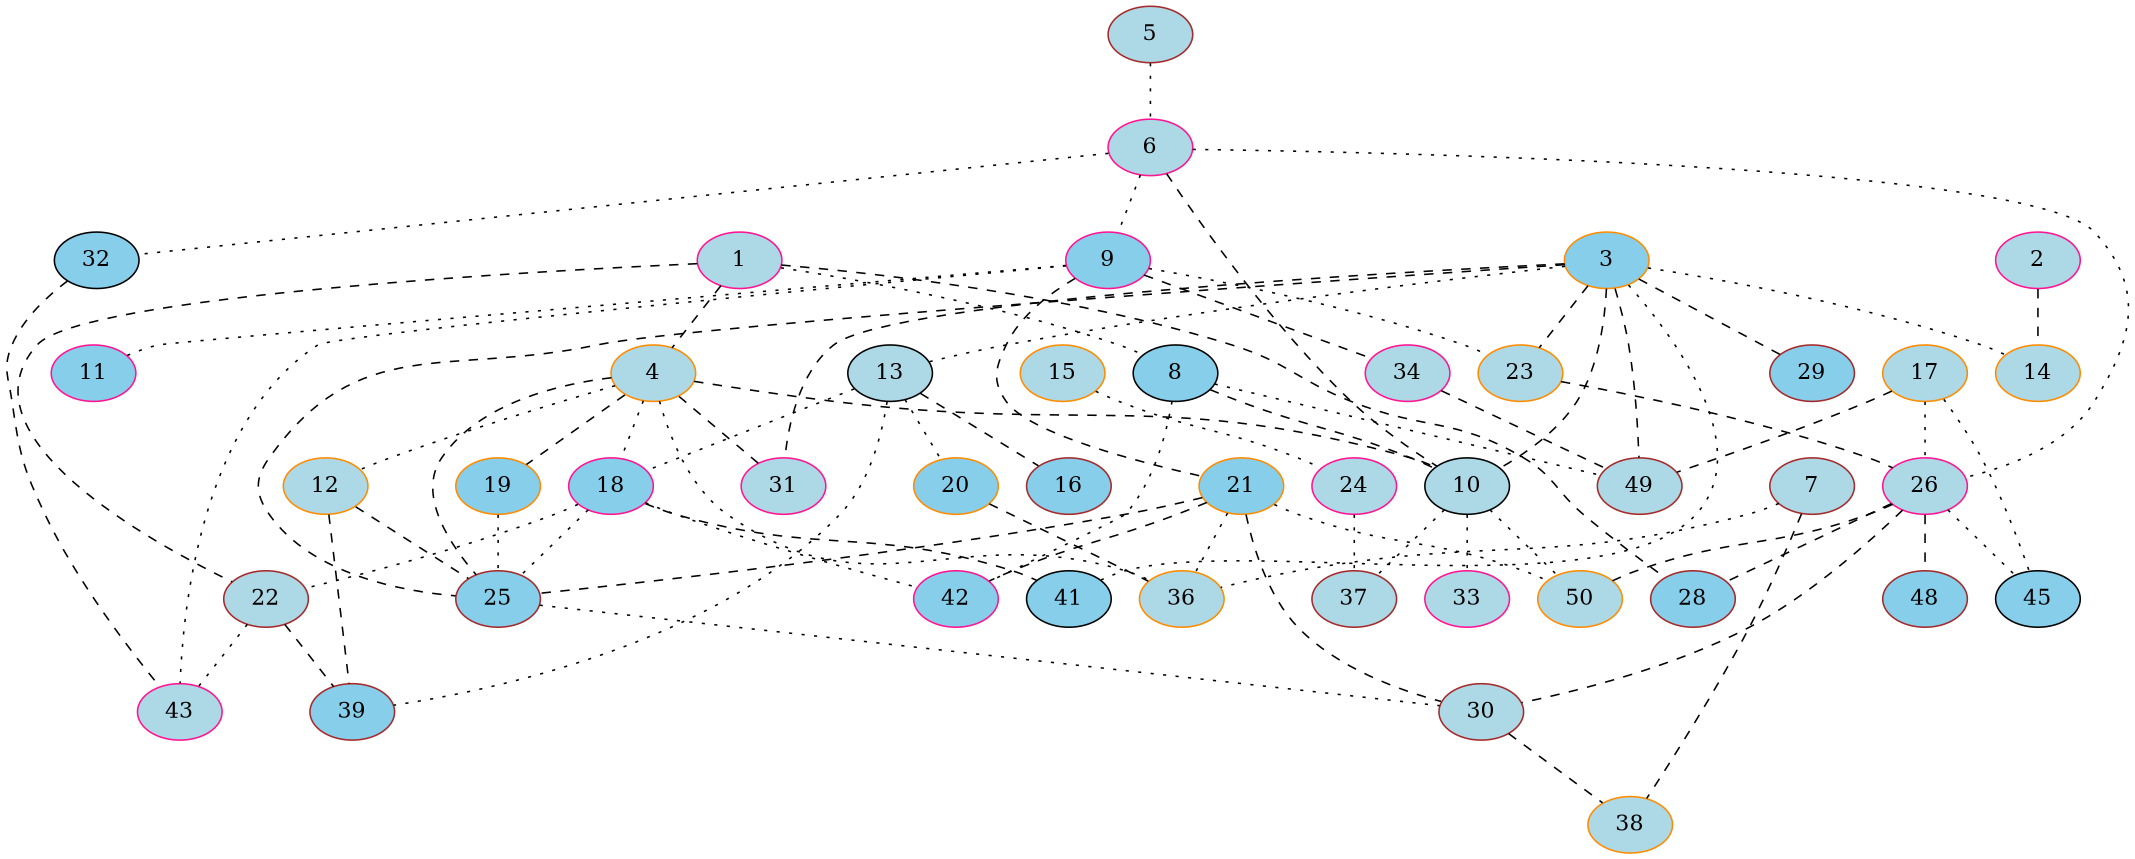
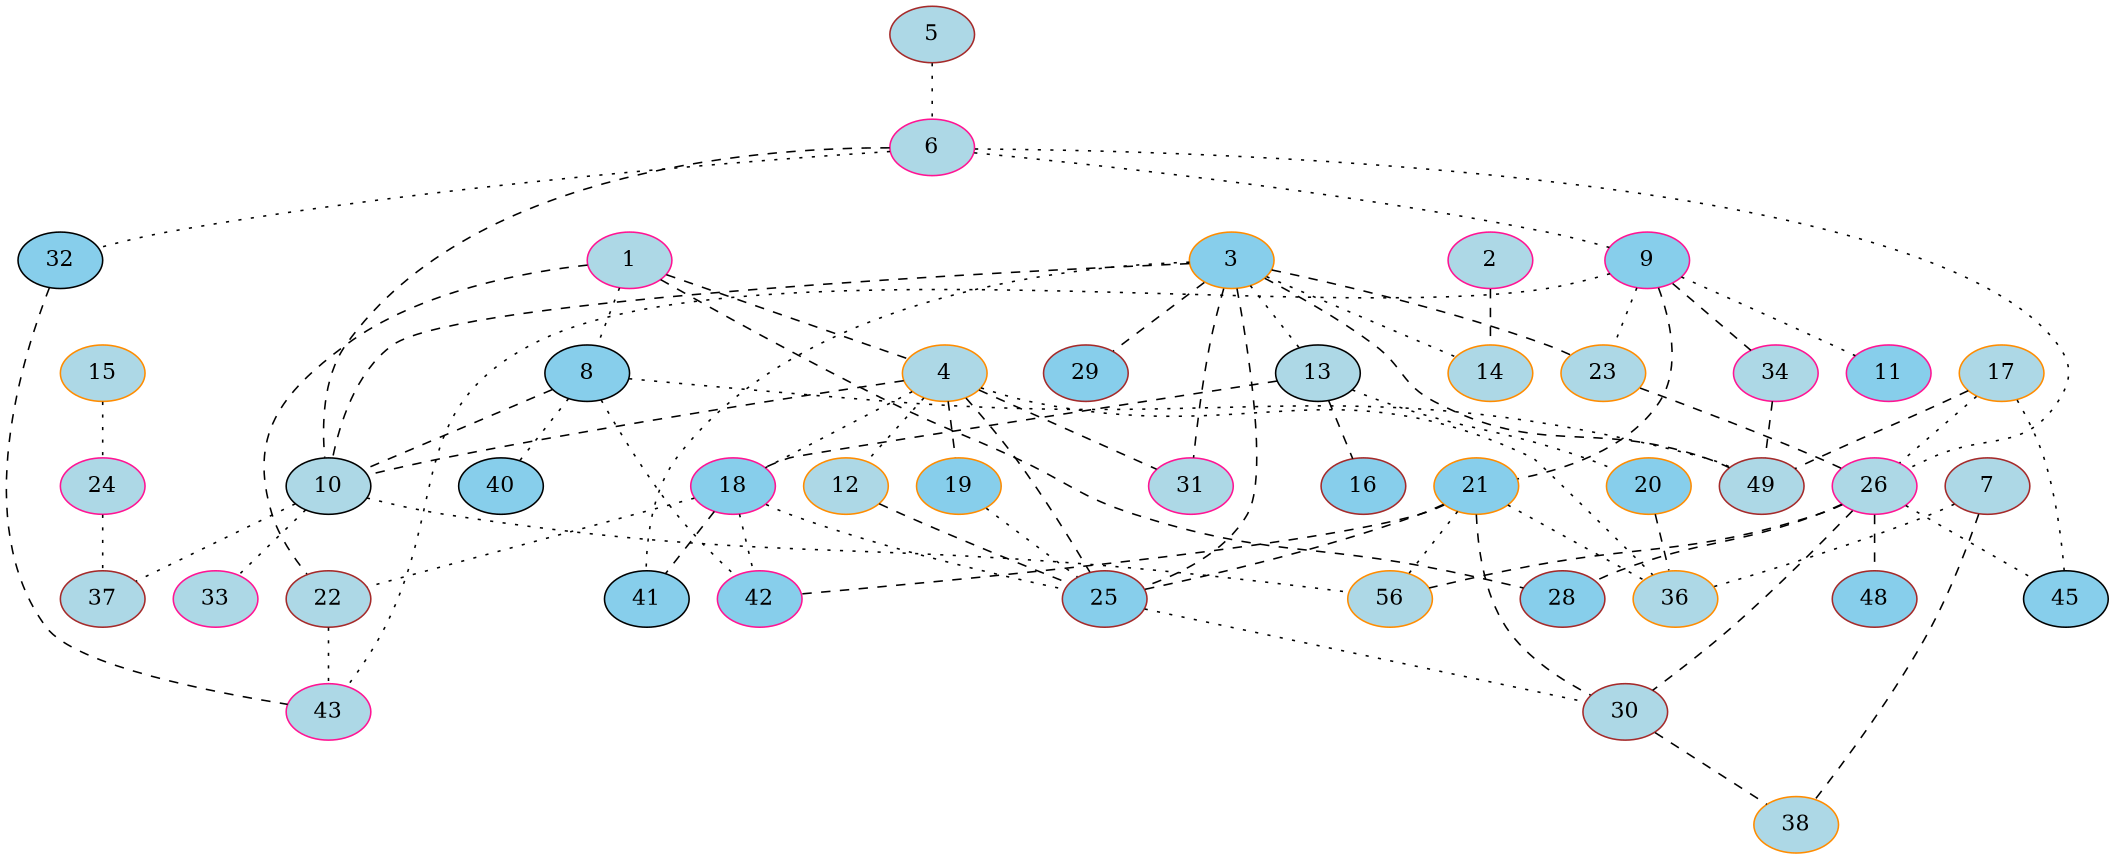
(751, 430) -> (1020, 421)
none -> (501, 486)
(1580, 599) -> (1390, 599)
(352, 712) -> none
